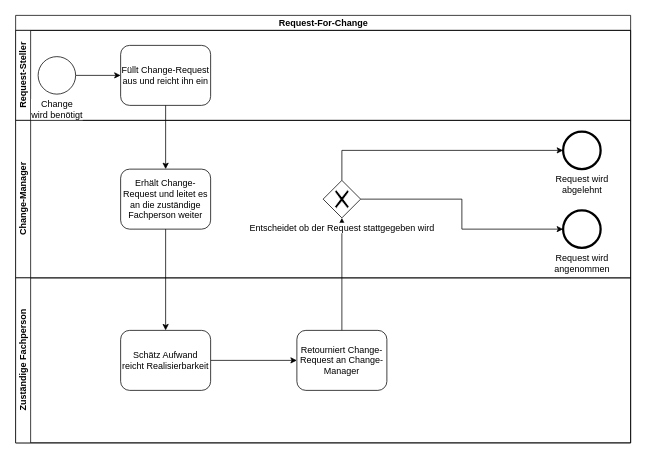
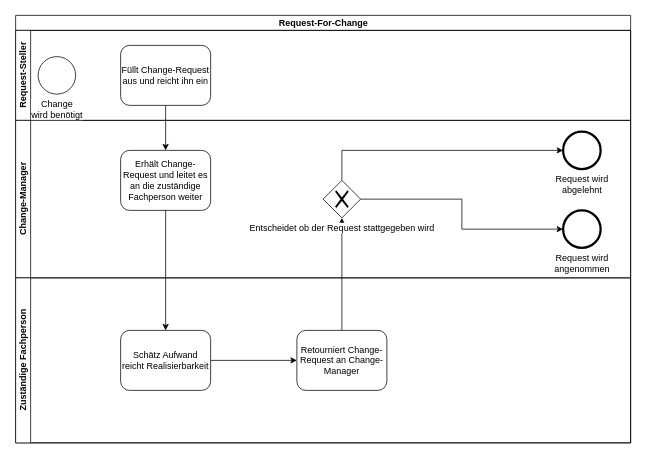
(95, 75) -> none
(165, 199) -> (165, 180)
